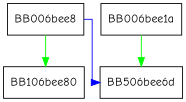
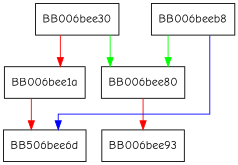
(46, 19) -> (193, 19)
none -> (77, 19)
(141, 46) -> (31, 110)
(44, 83) -> (143, 83)
none -> (143, 146)
